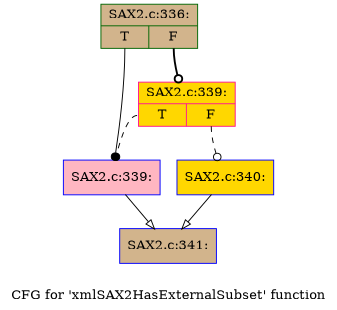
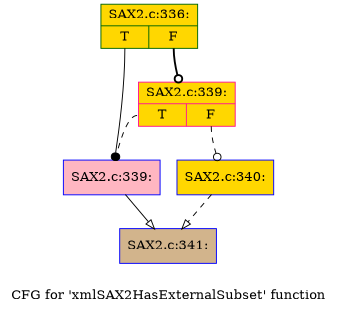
(149, 26) -> (149, 26)
(200, 208) -> (200, 208)
